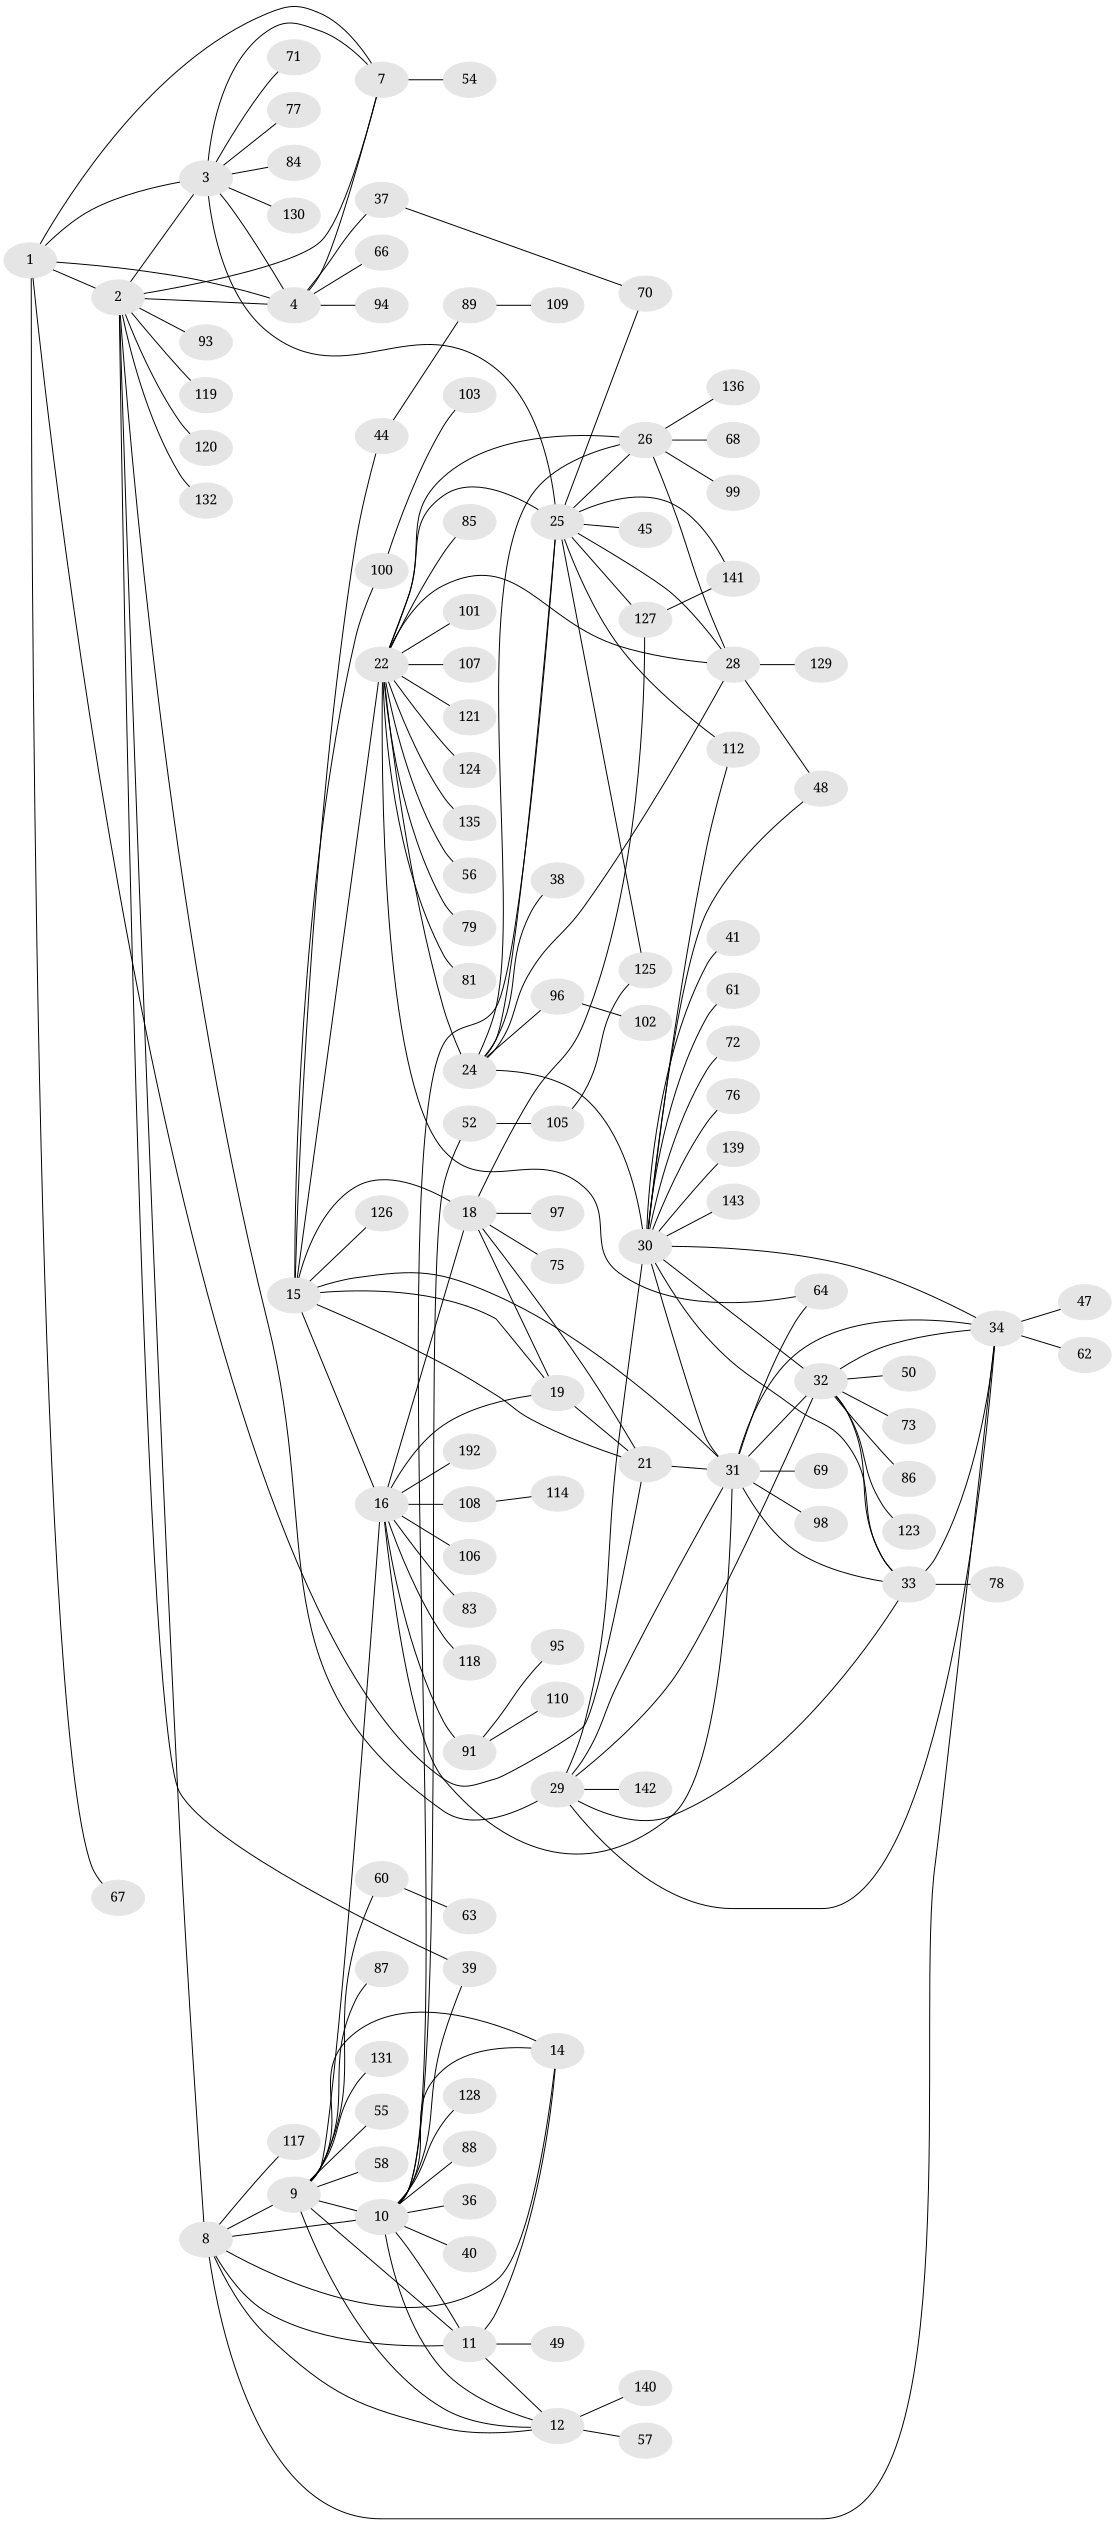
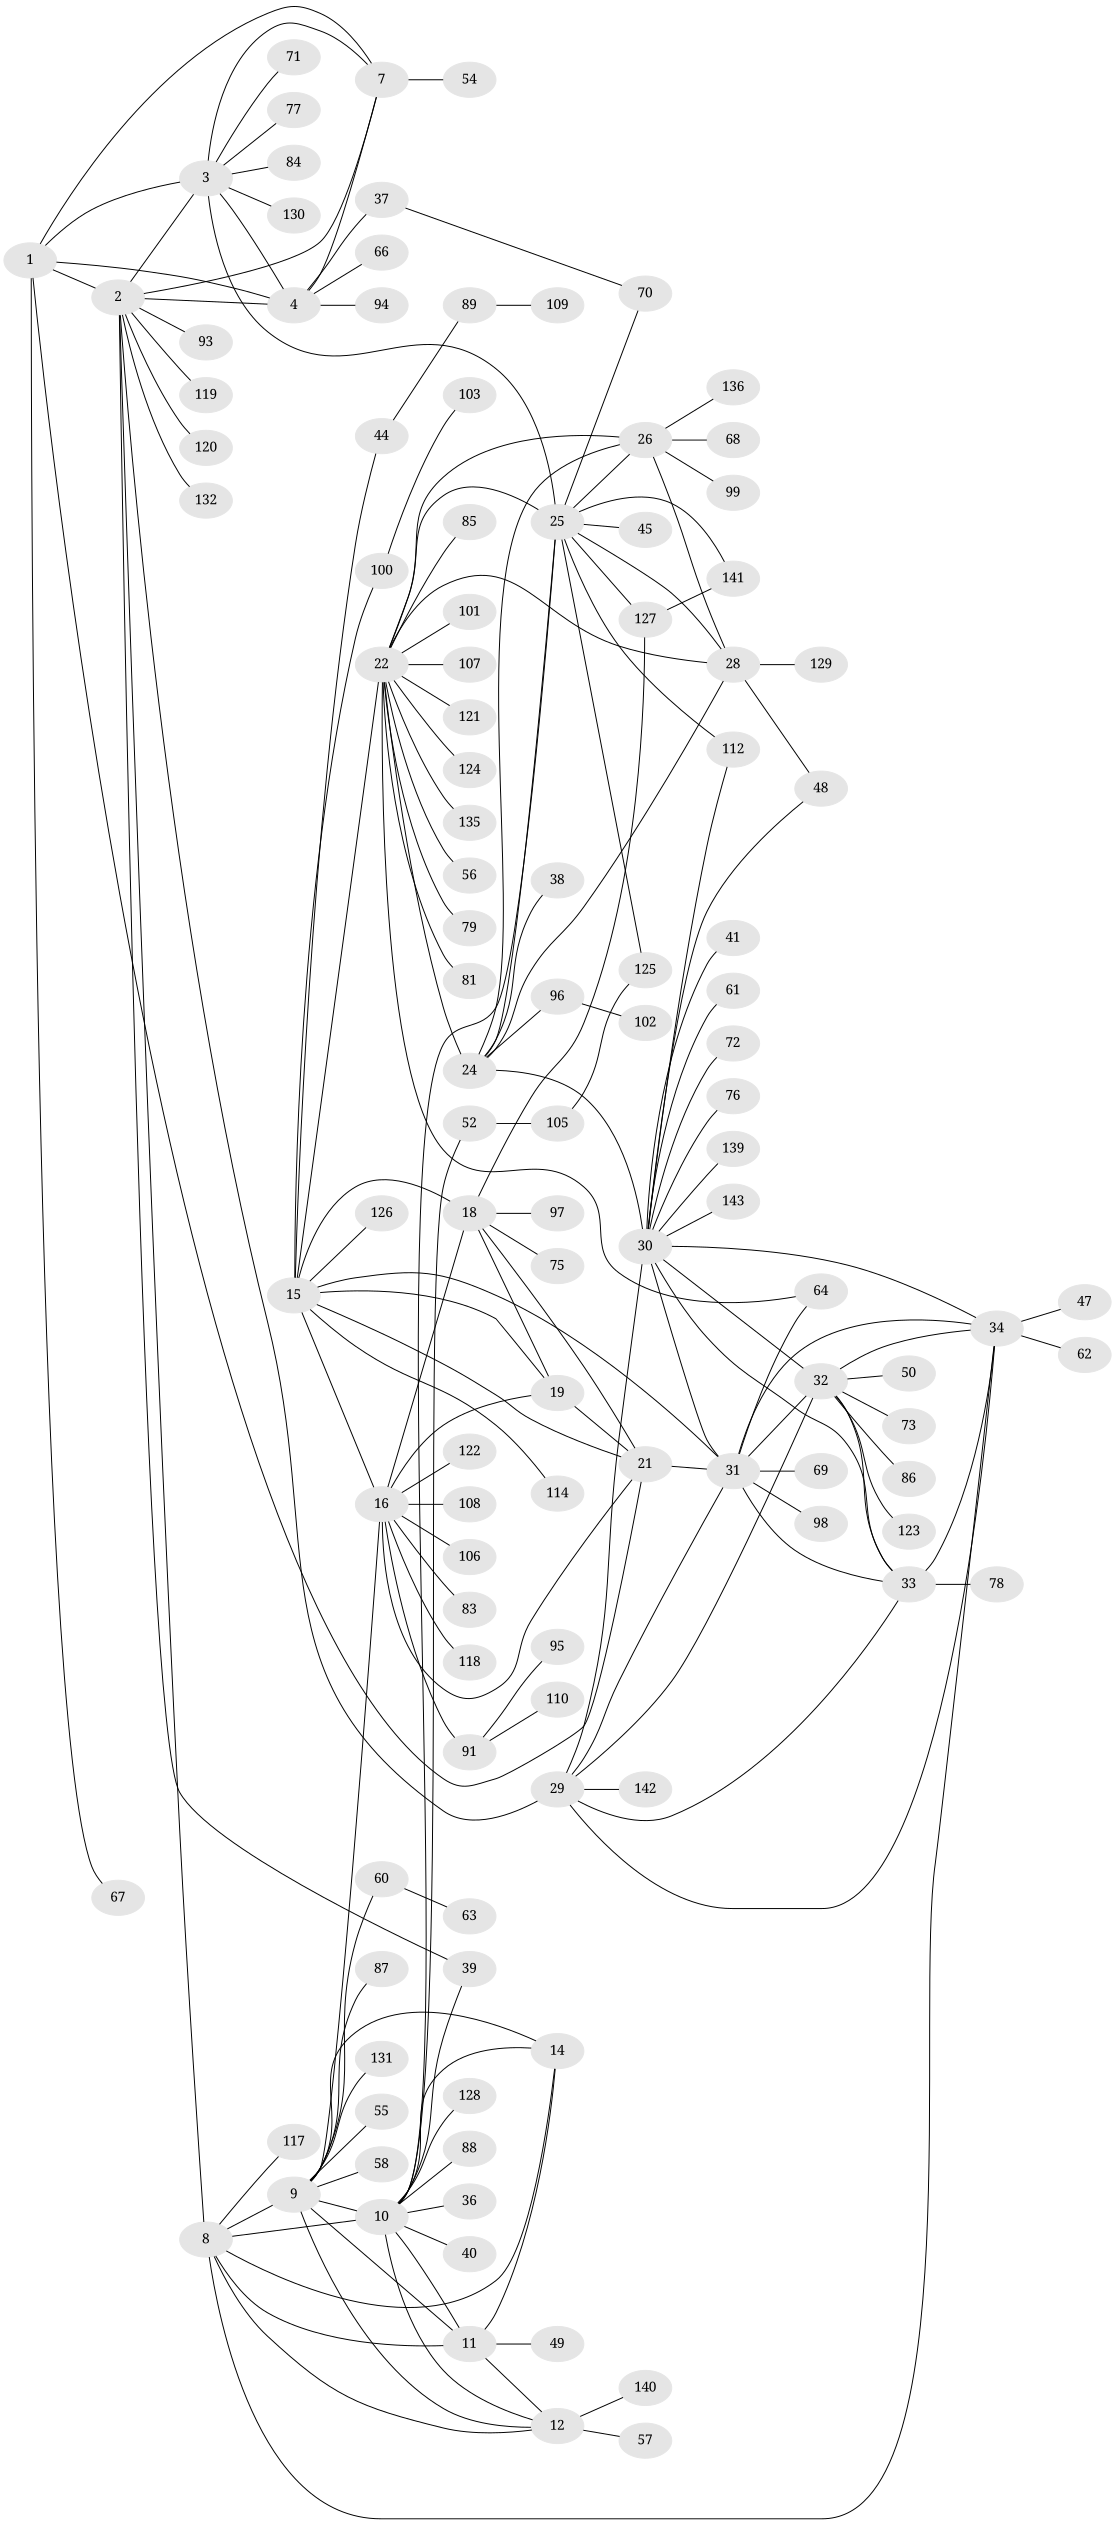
(470, 1452) -> (470, 1452)
(514, 1499) -> (426, 1384)
(586, 1853) -> (501, 1685)
